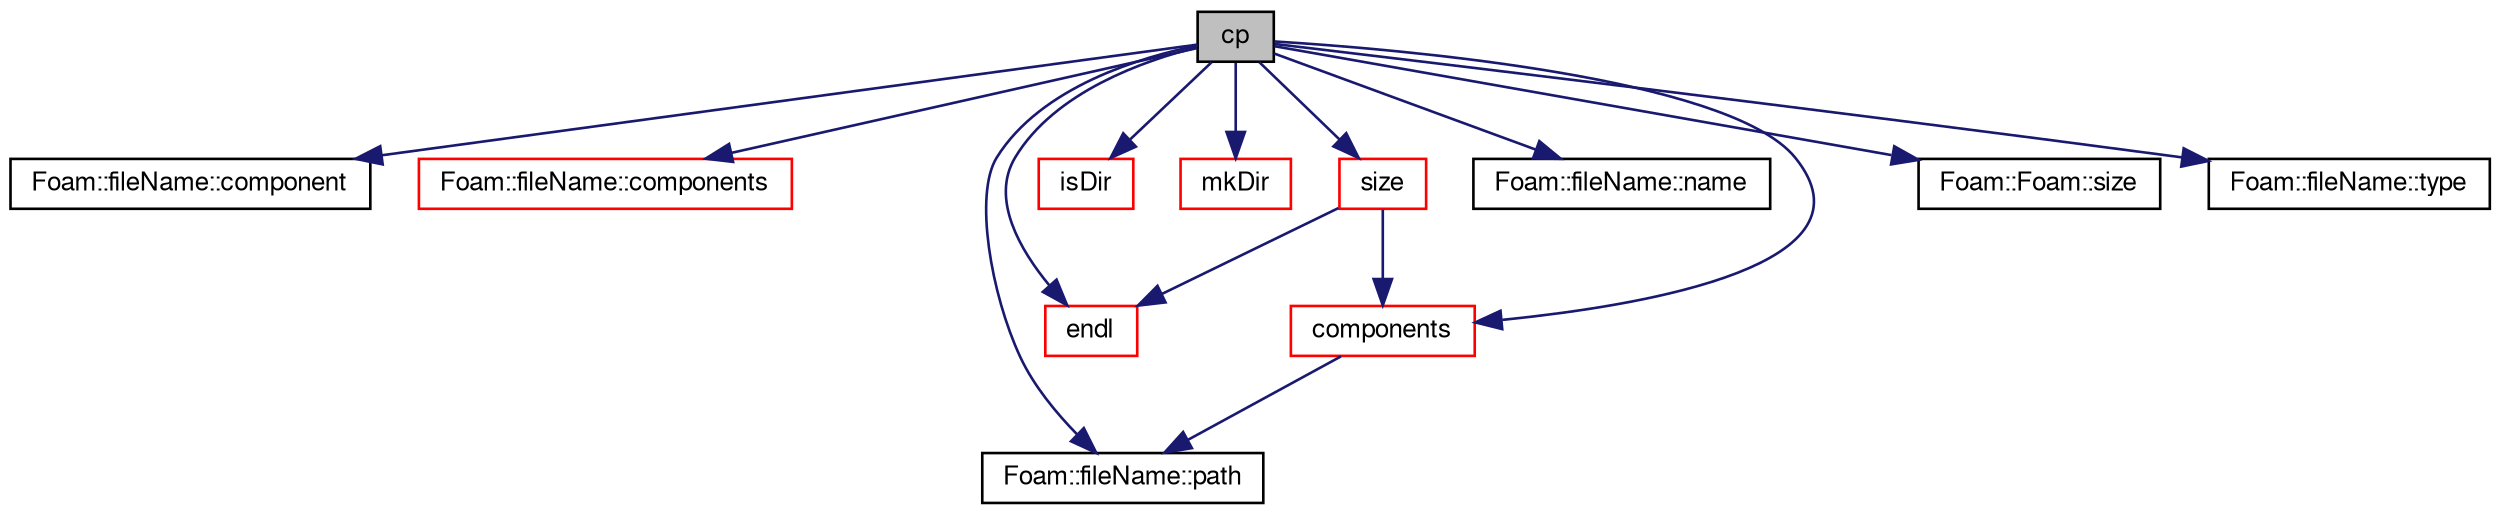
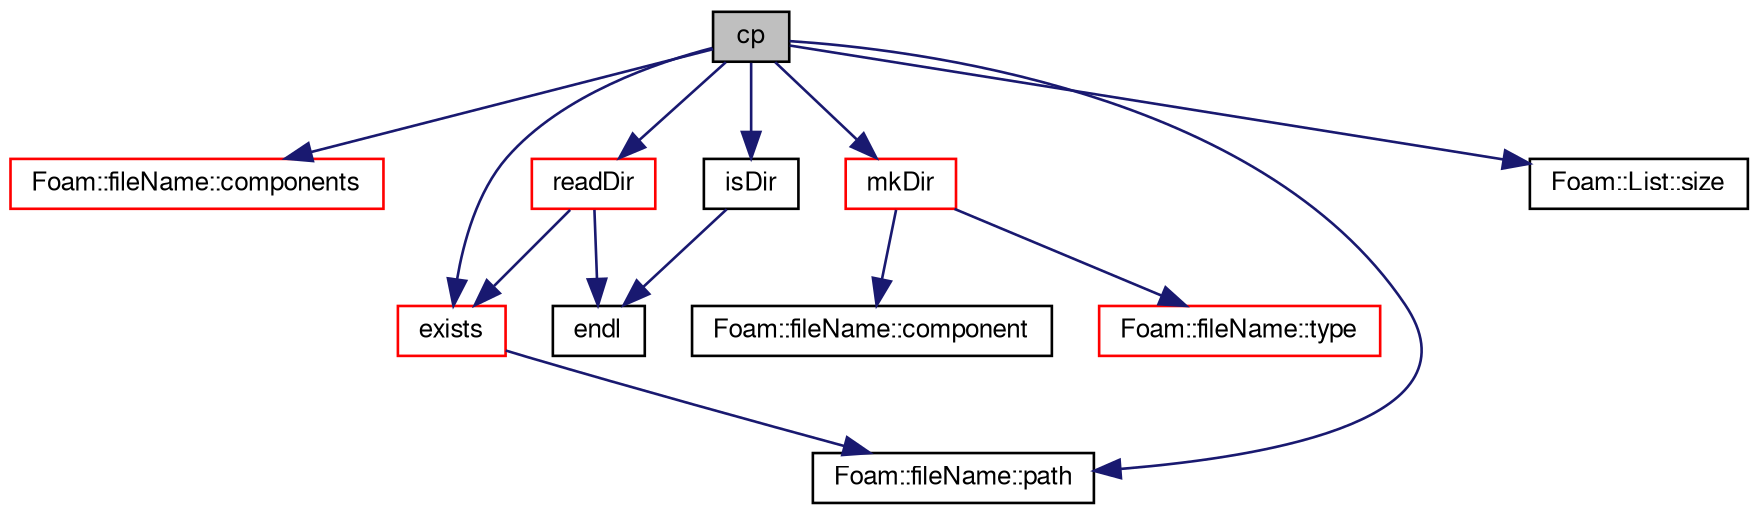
(1728, 99) -> (1058, 252)
(789, 100) -> (889, 245)
(1013, 164) -> (685, 248)
(1086, 184) -> (751, 184)
(1383, 184) -> (594, 184)
(1622, 184) -> none
(2039, 184) -> (1639, 184)
(2349, 184) -> (1240, 331)
(1091, 331) -> (599, 331)
(1383, 331) -> (452, 331)
